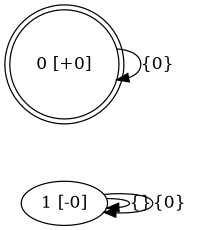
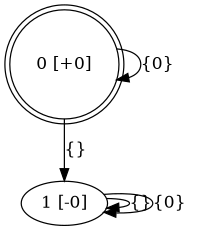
none -> (64, 144)
